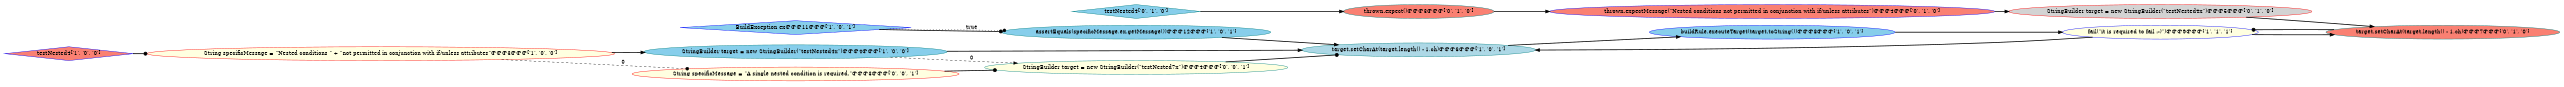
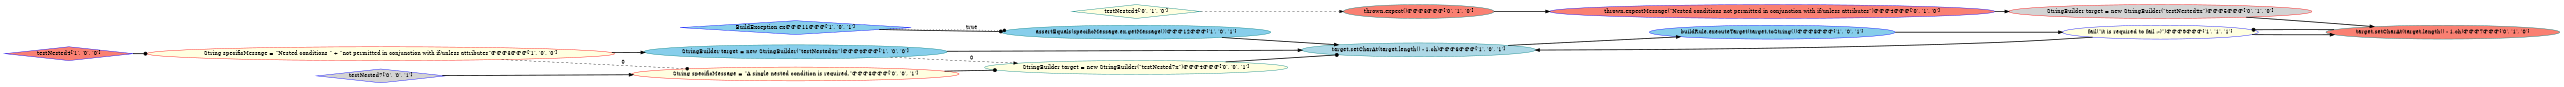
(1136, 12) -> (1136, 12)
(1270, 12) -> (1270, 12)
none -> (381, 76)
